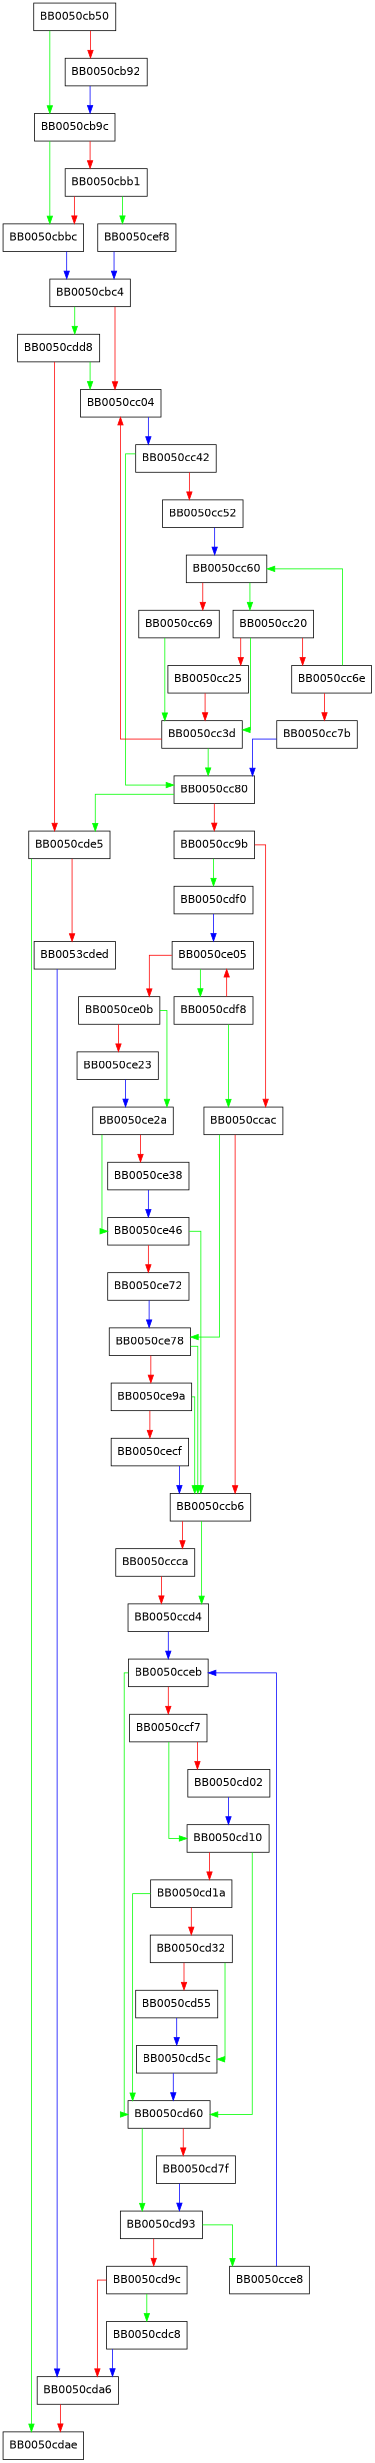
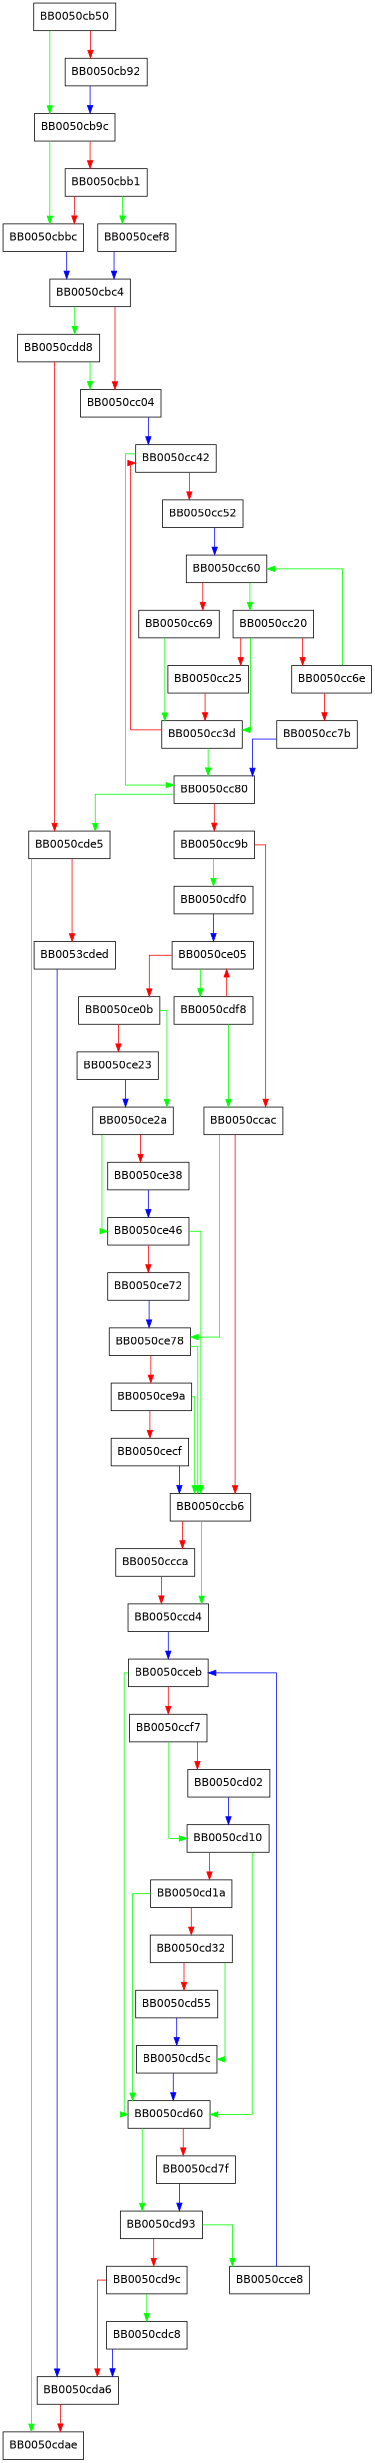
(120, 603) -> (131, 612)
